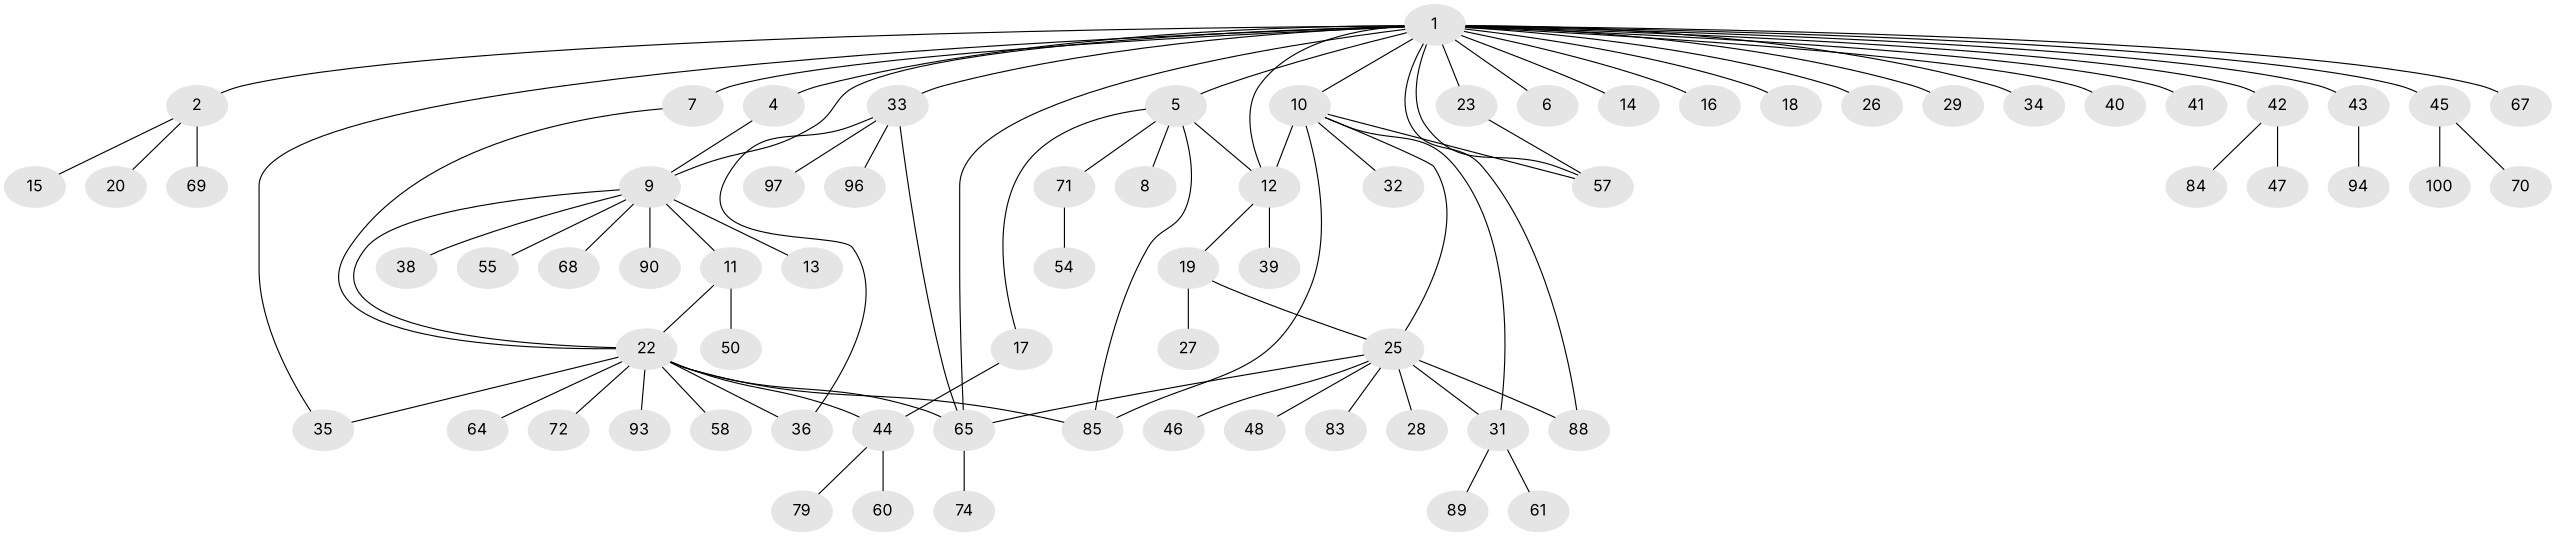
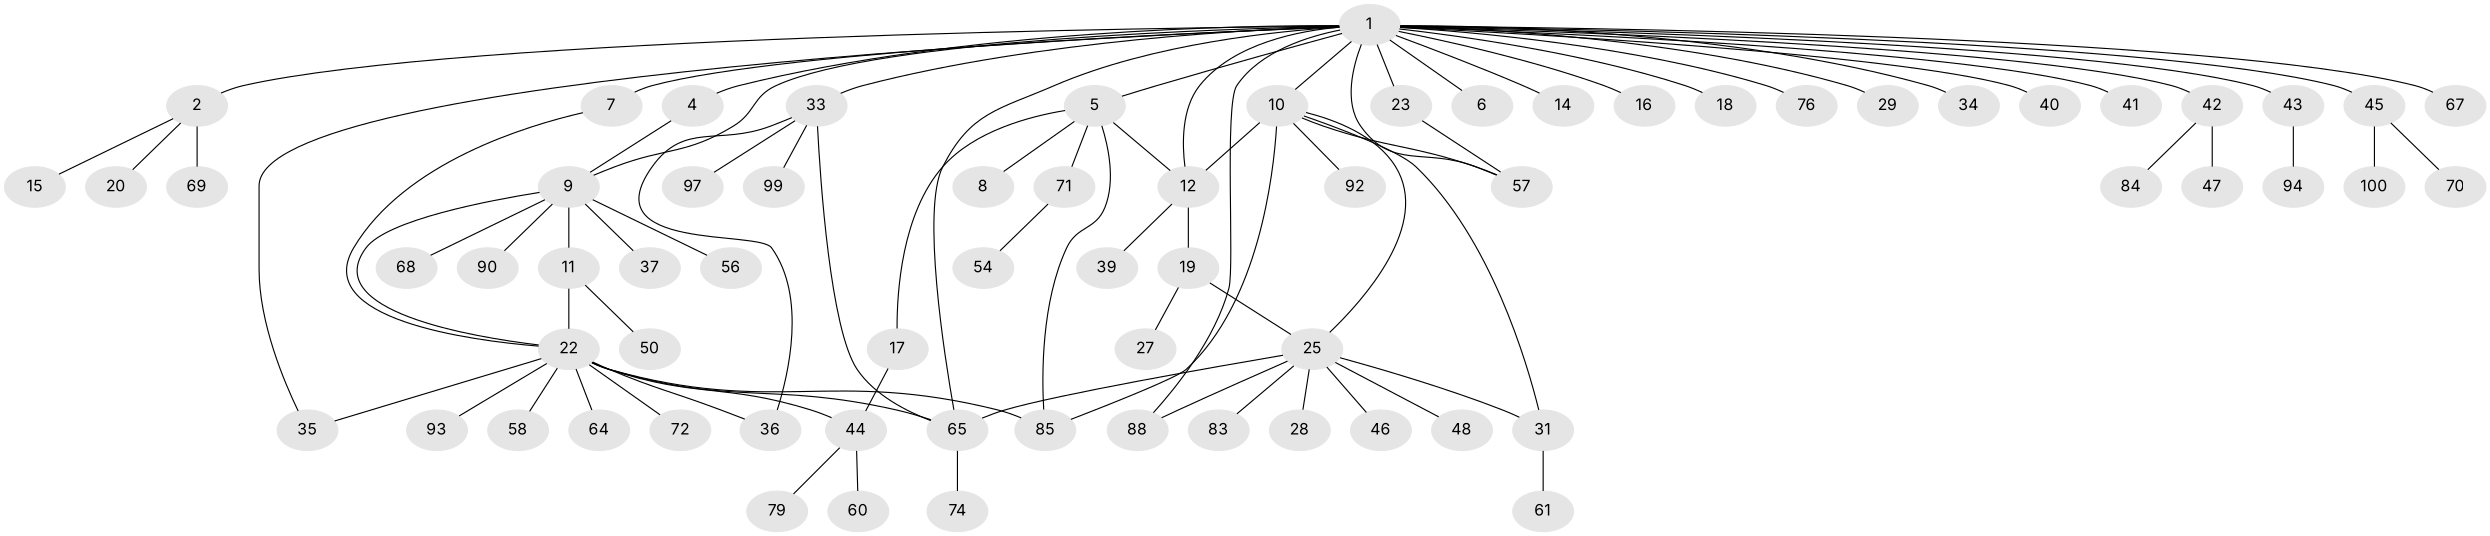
(1872, 106) -> (1807, 106)
(855, 187) -> (774, 187)
(1393, 187) -> (1355, 187)
(407, 268) -> (650, 268)
(488, 268) -> (731, 268)
(812, 268) -> none
(1458, 511) -> none
